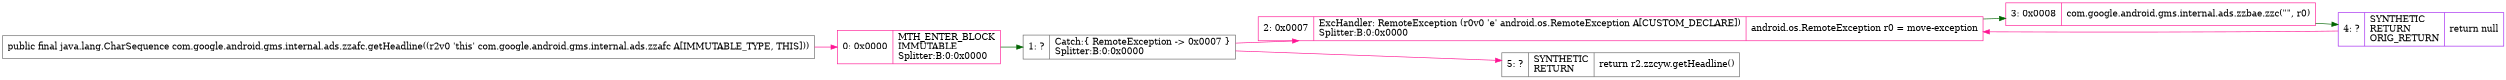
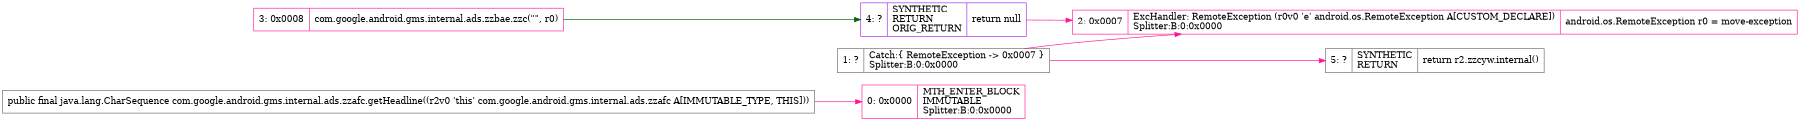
(1991, 19) -> none
(1009, 47) -> none
(1667, 64) -> (1481, 60)
